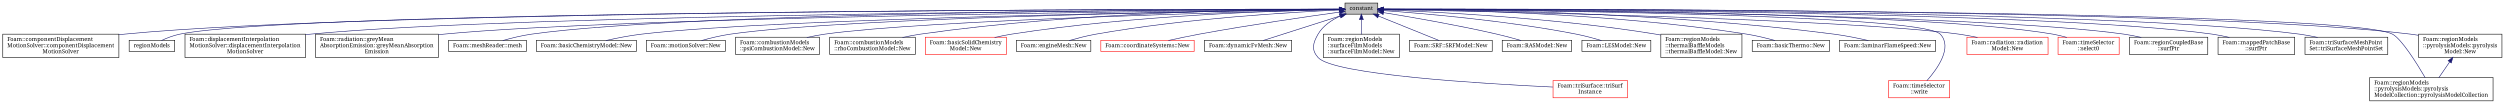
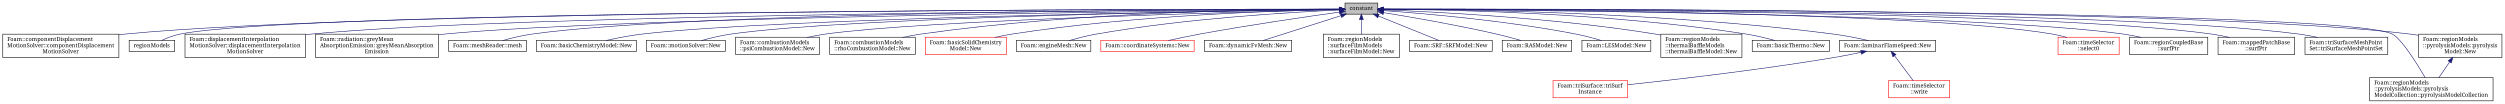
(1689, 14) -> (1904, 68)
(2008, 46) -> none
(1407, 77) -> (1745, 71)
